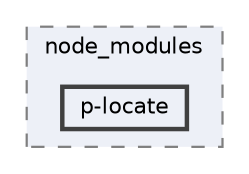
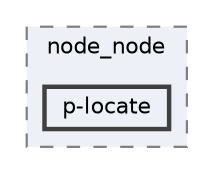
(125, 48) -> (107, 48)
